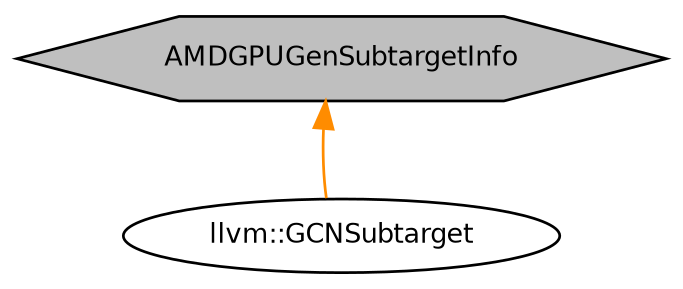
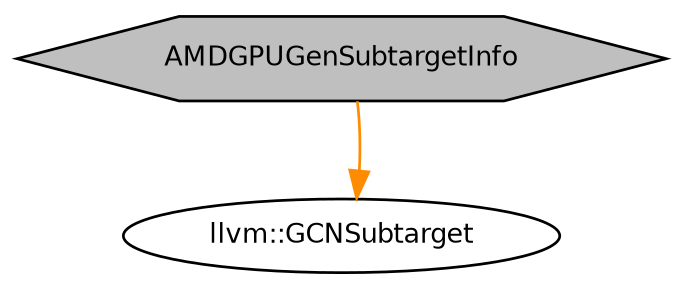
(323, 164) -> (360, 136)
